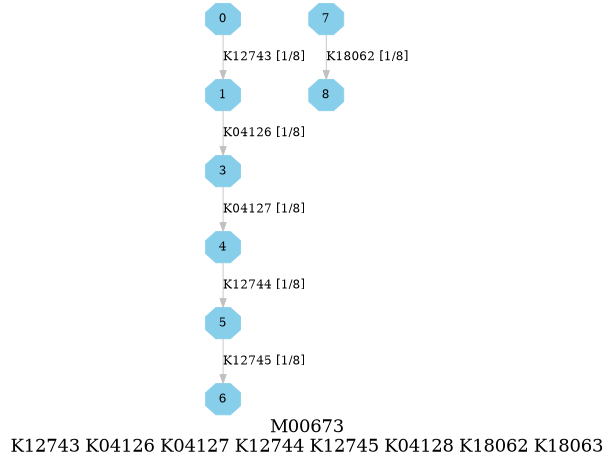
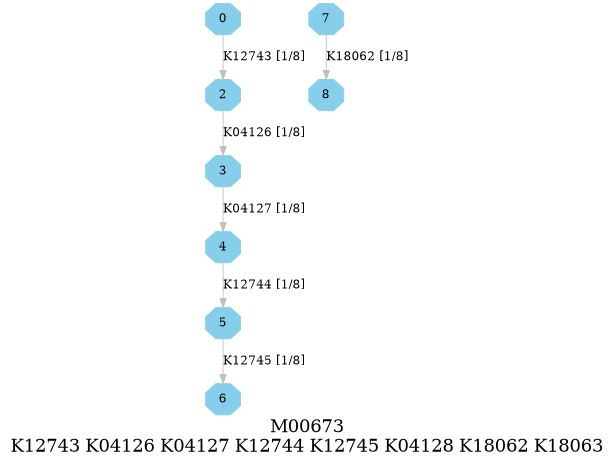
(223, 95) -> (223, 95)
